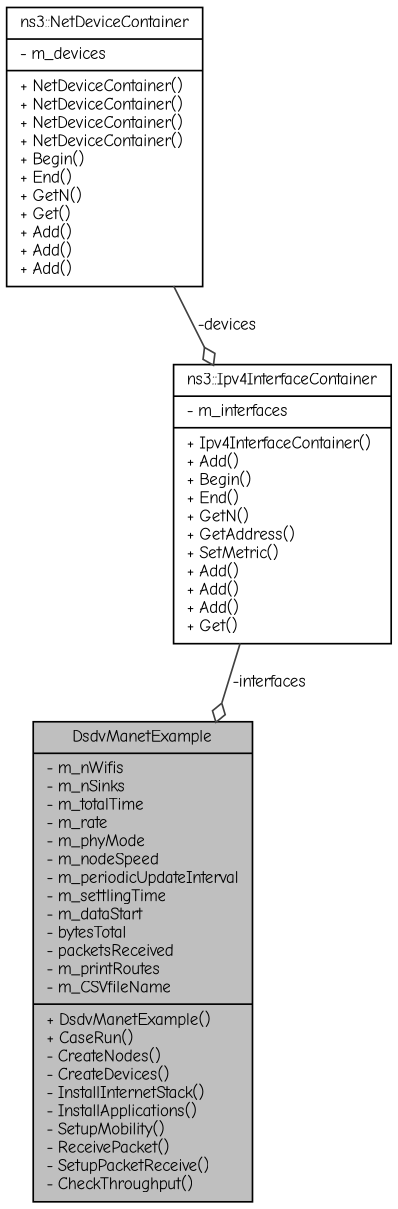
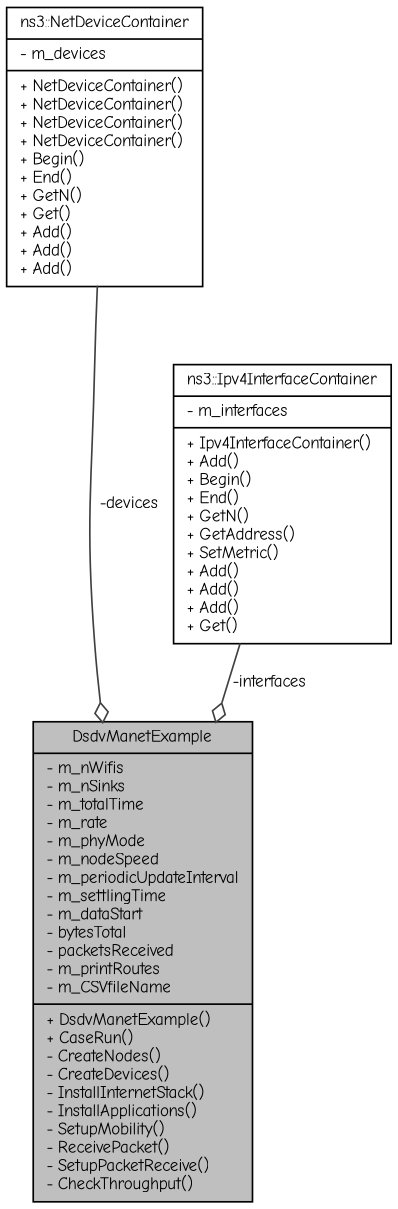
(189, 317) -> (90, 494)
